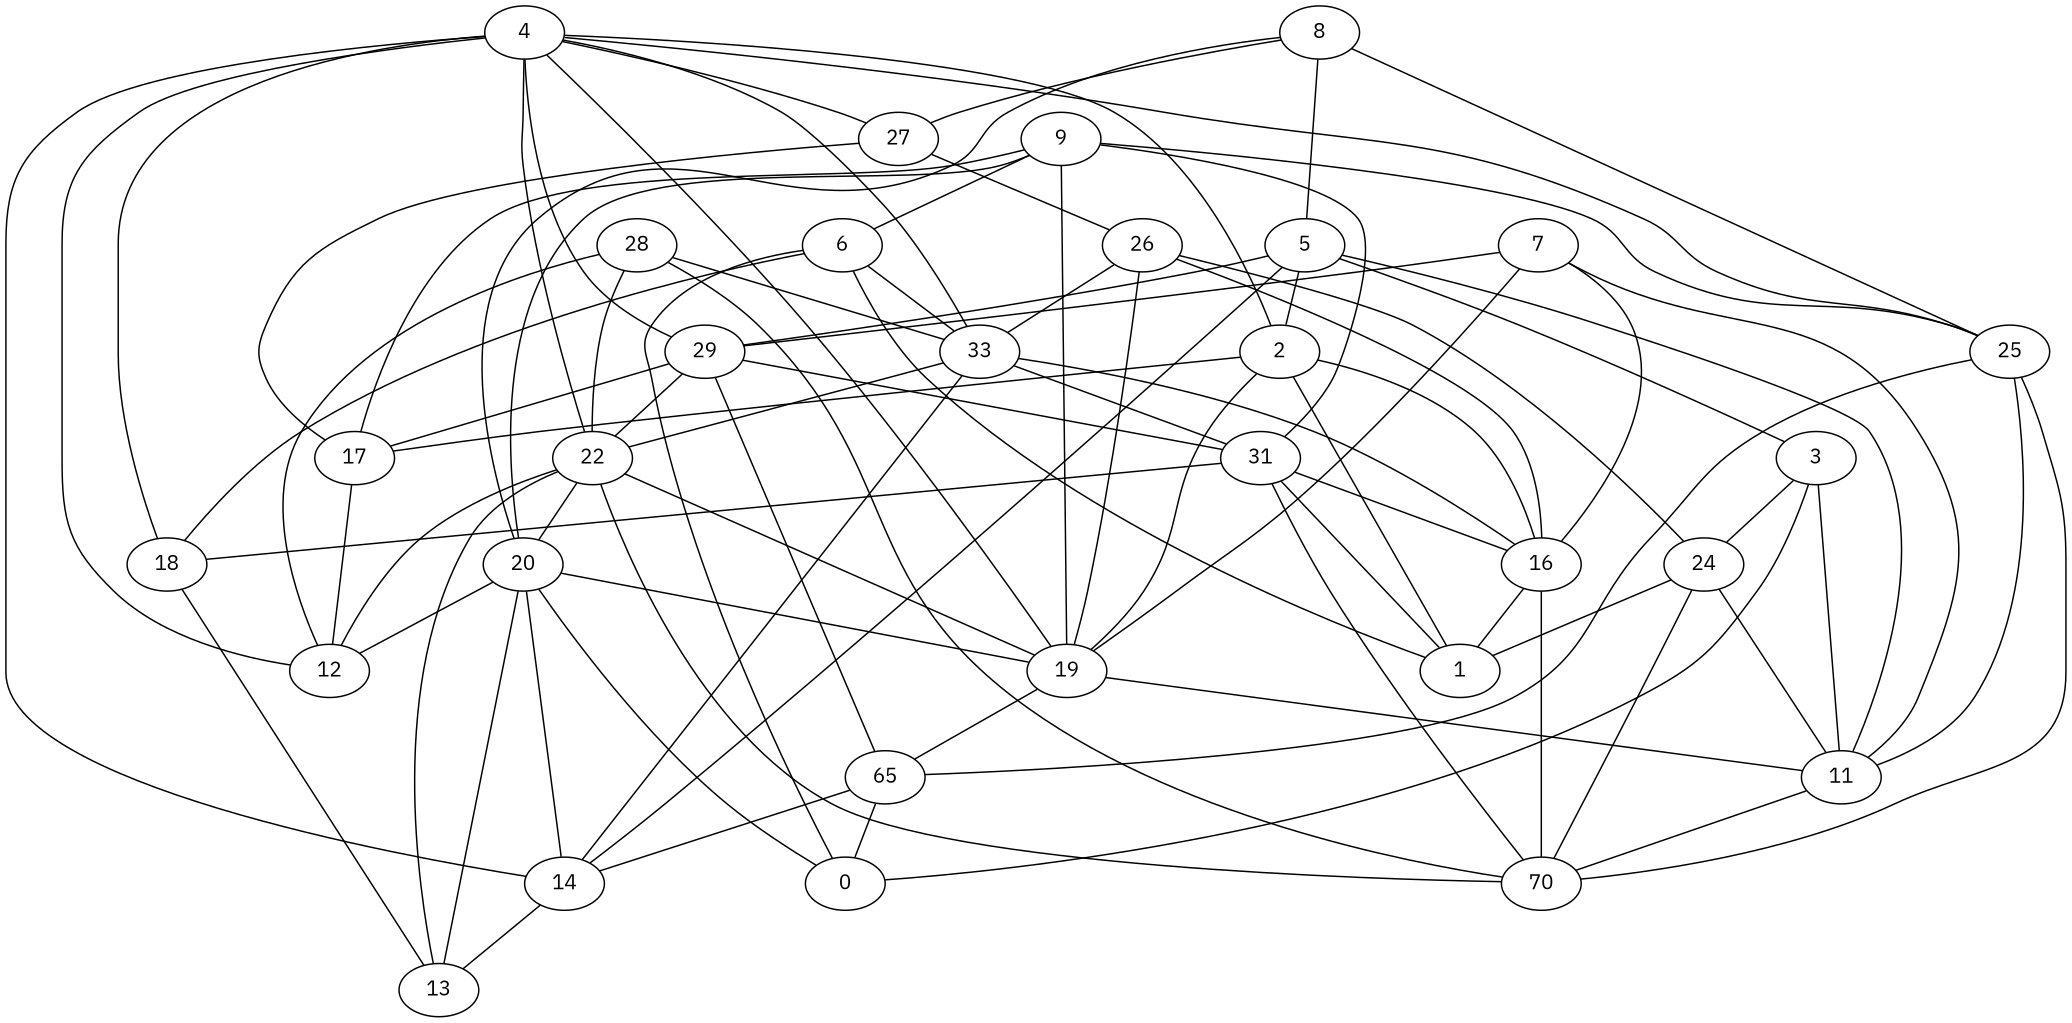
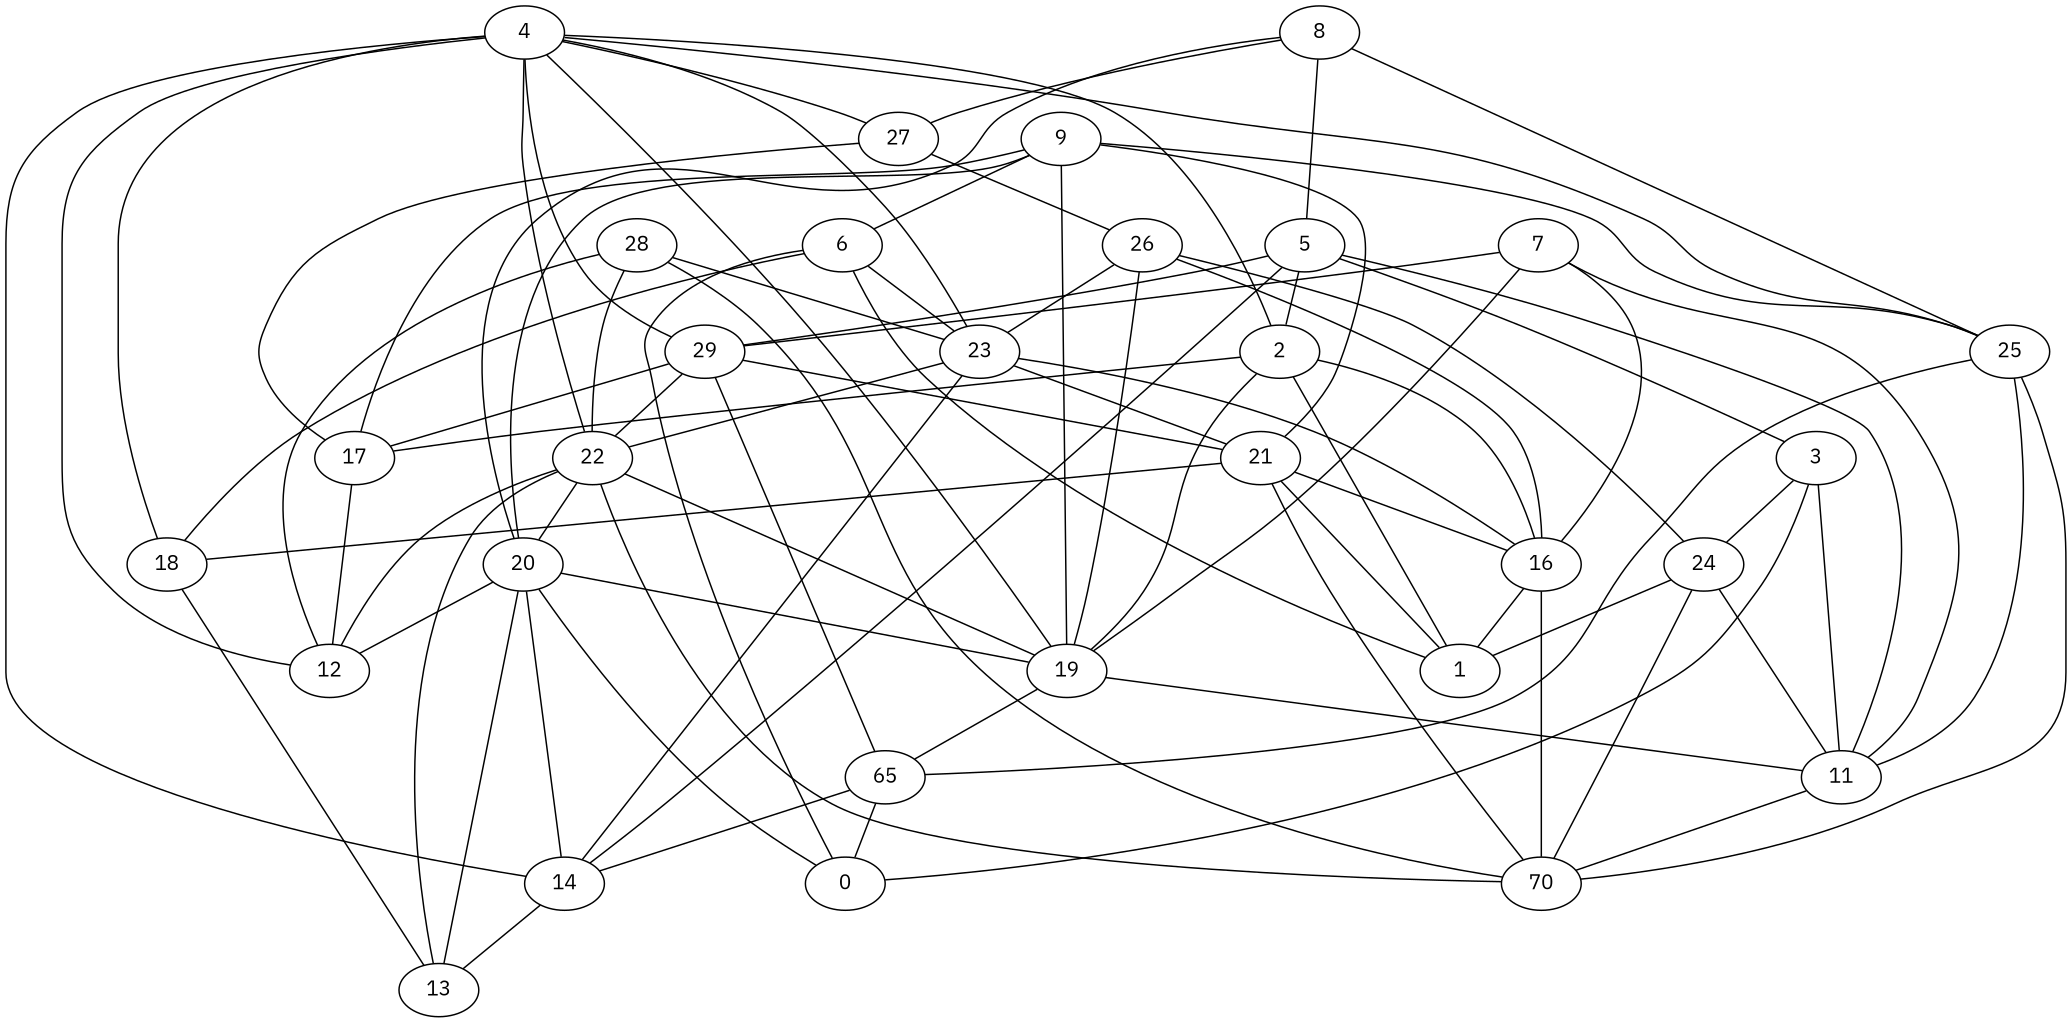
(980, 352) -> (980, 352)
(1261, 458) -> (1261, 458)
